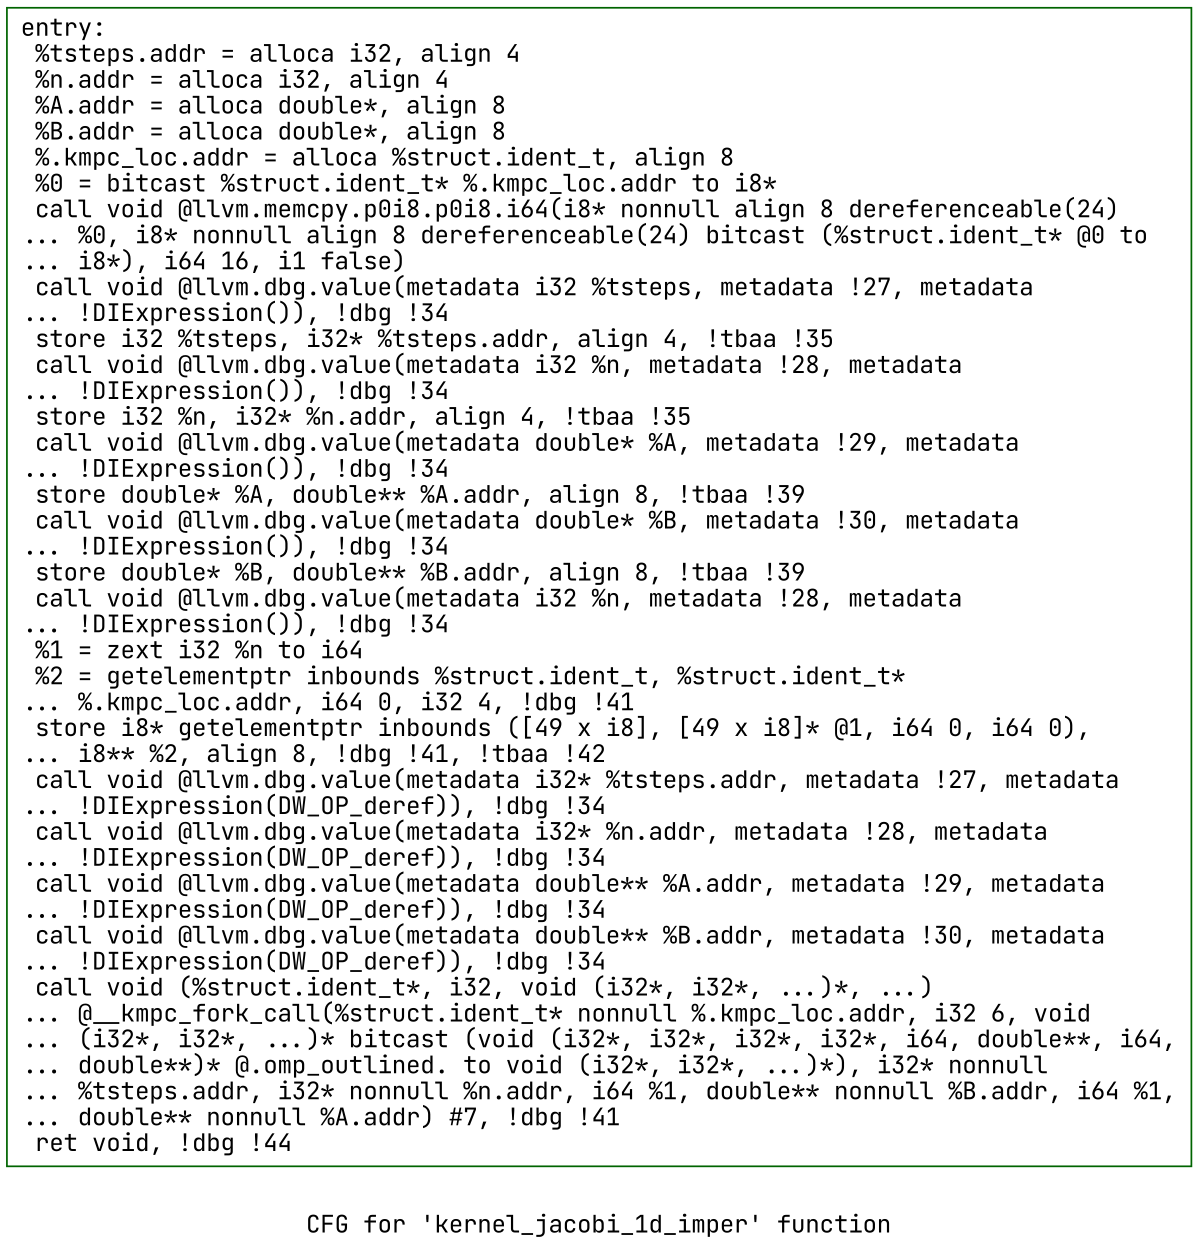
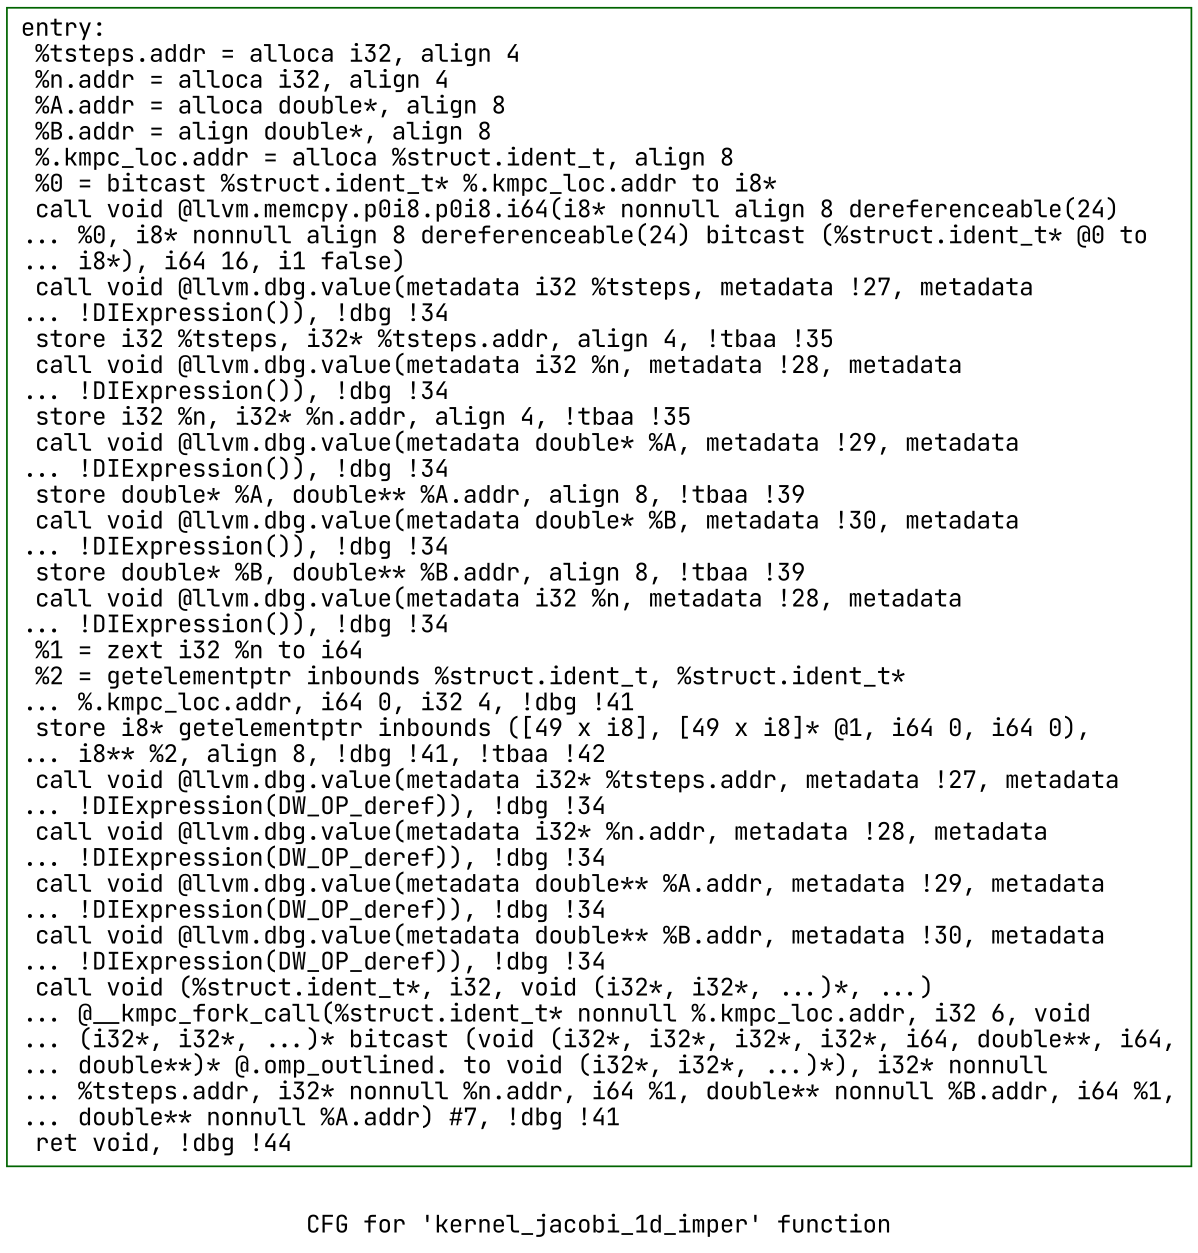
(264, 132) -> (257, 132)
